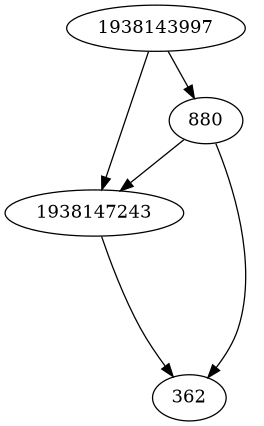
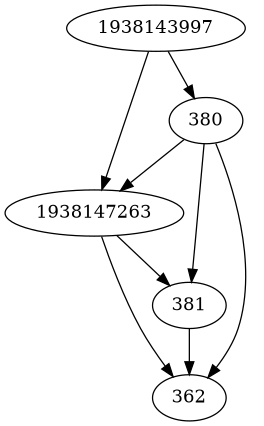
(206, 121) -> (206, 121)
(94, 213) -> (94, 213)
none -> (189, 305)
